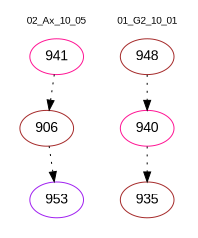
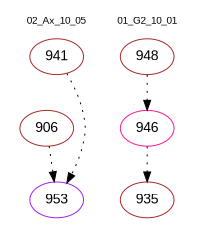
(57, 57) -> (57, 57)
(52, 87) -> (85, 123)
(147, 128) -> (147, 128)
